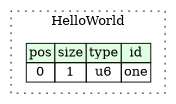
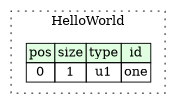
(104, 72) -> (104, 72)
